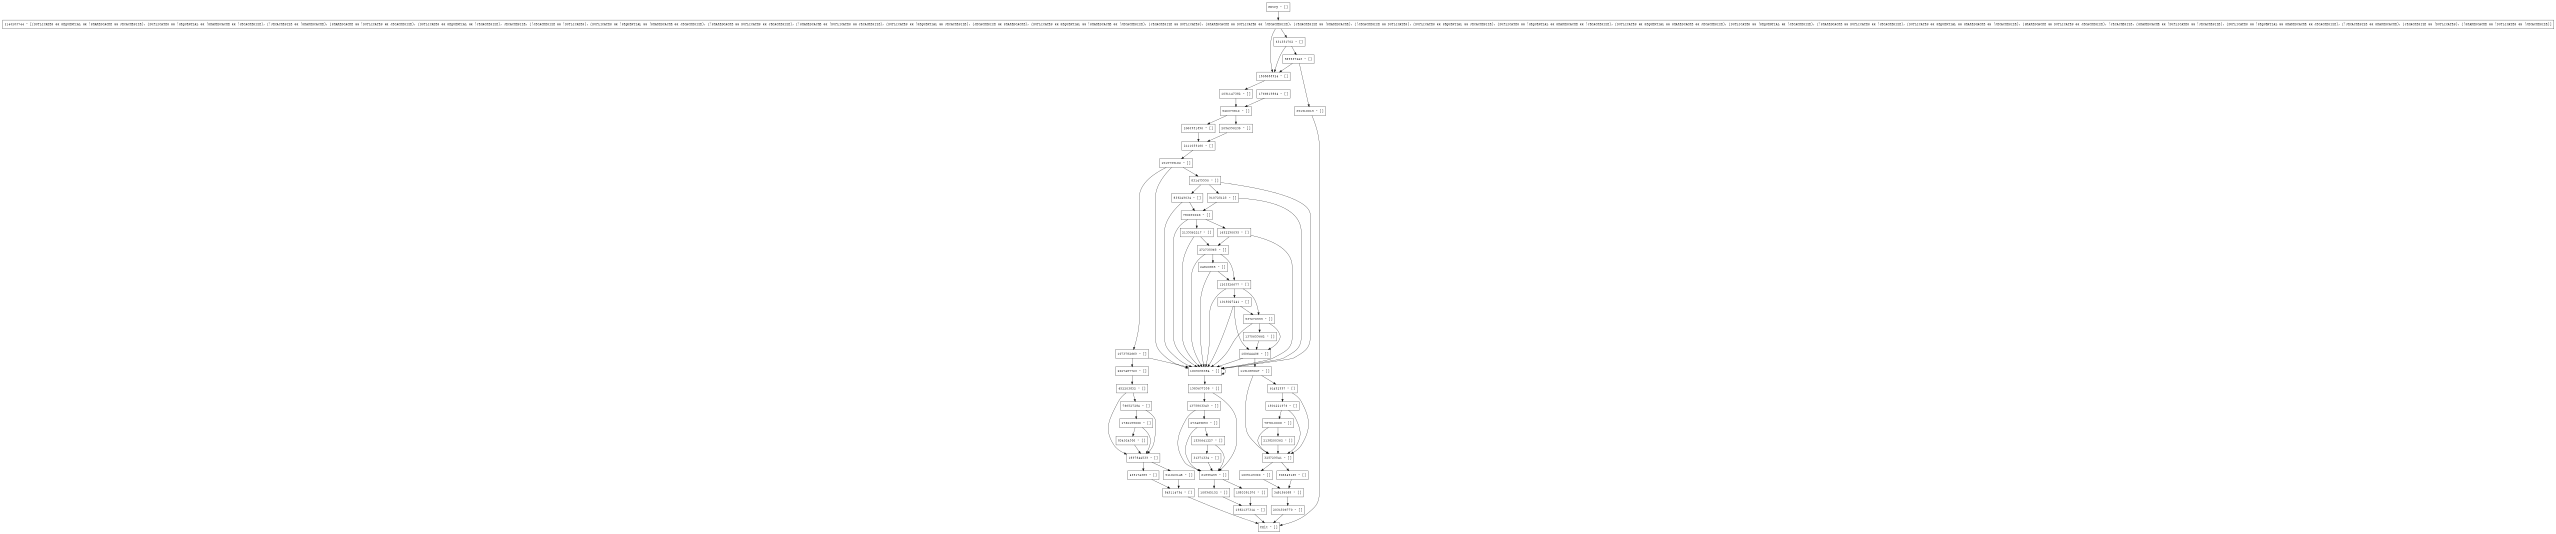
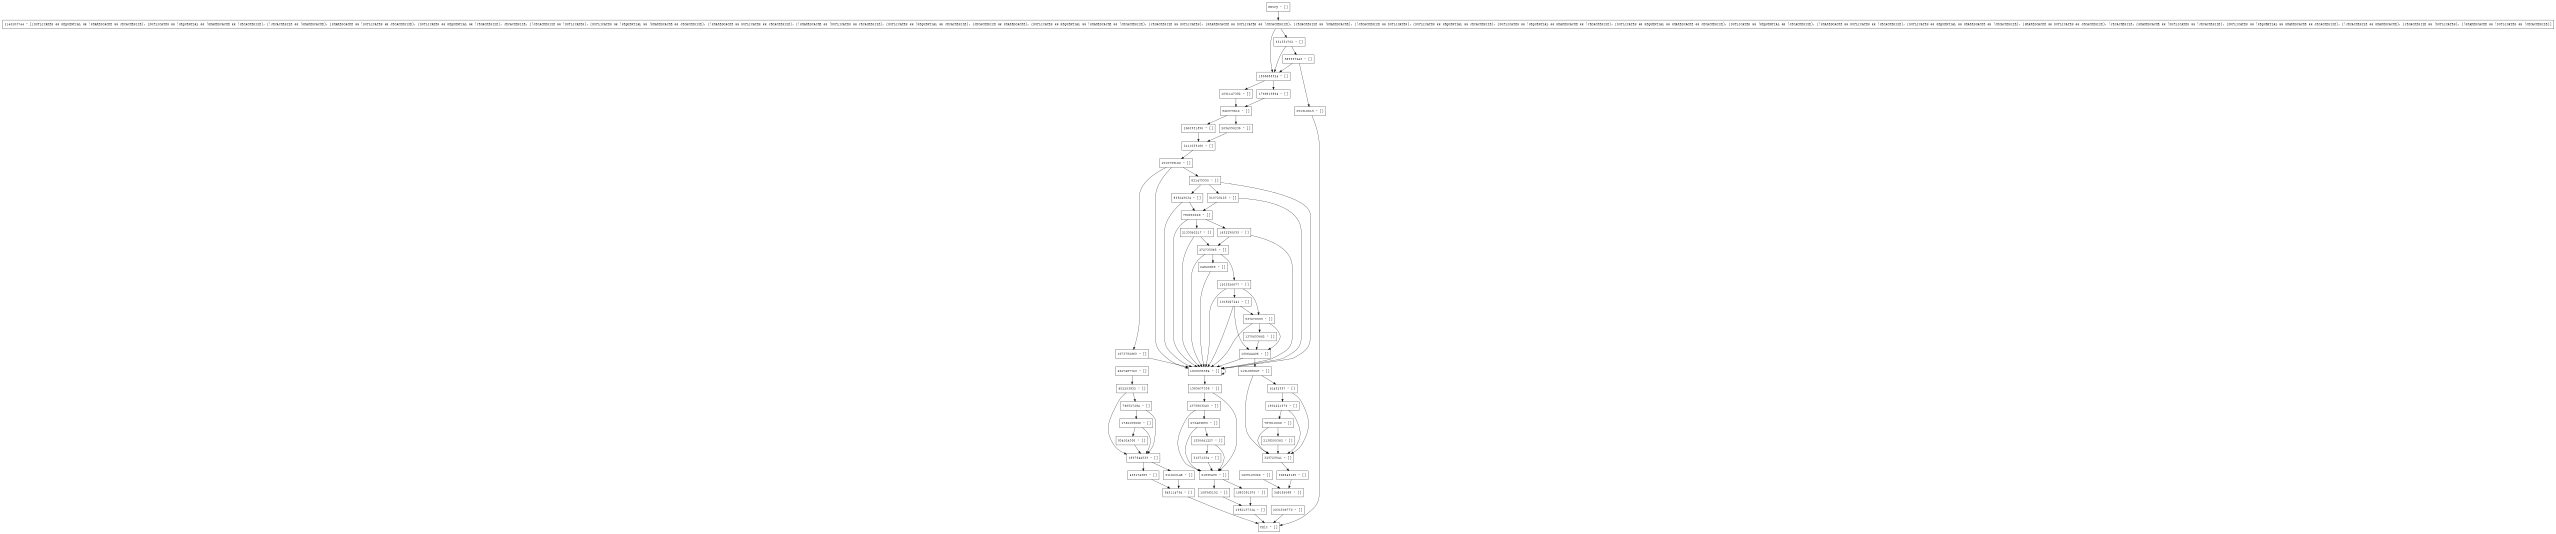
none -> (1273, 84)
(1223, 275) -> none
(1132, 361) -> none
(1268, 466) -> none
(1288, 500) -> none
